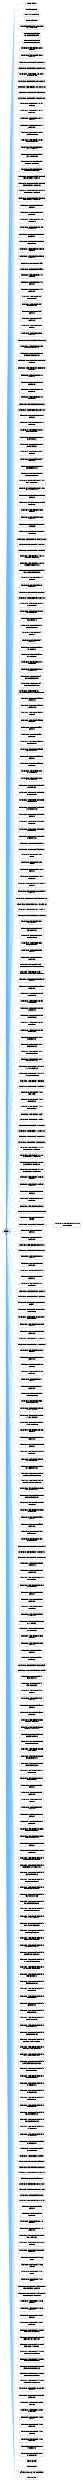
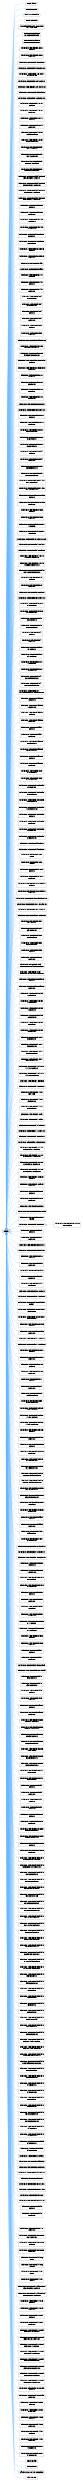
(32, 2055) -> (32, 2055)
(32, 2222) -> none
